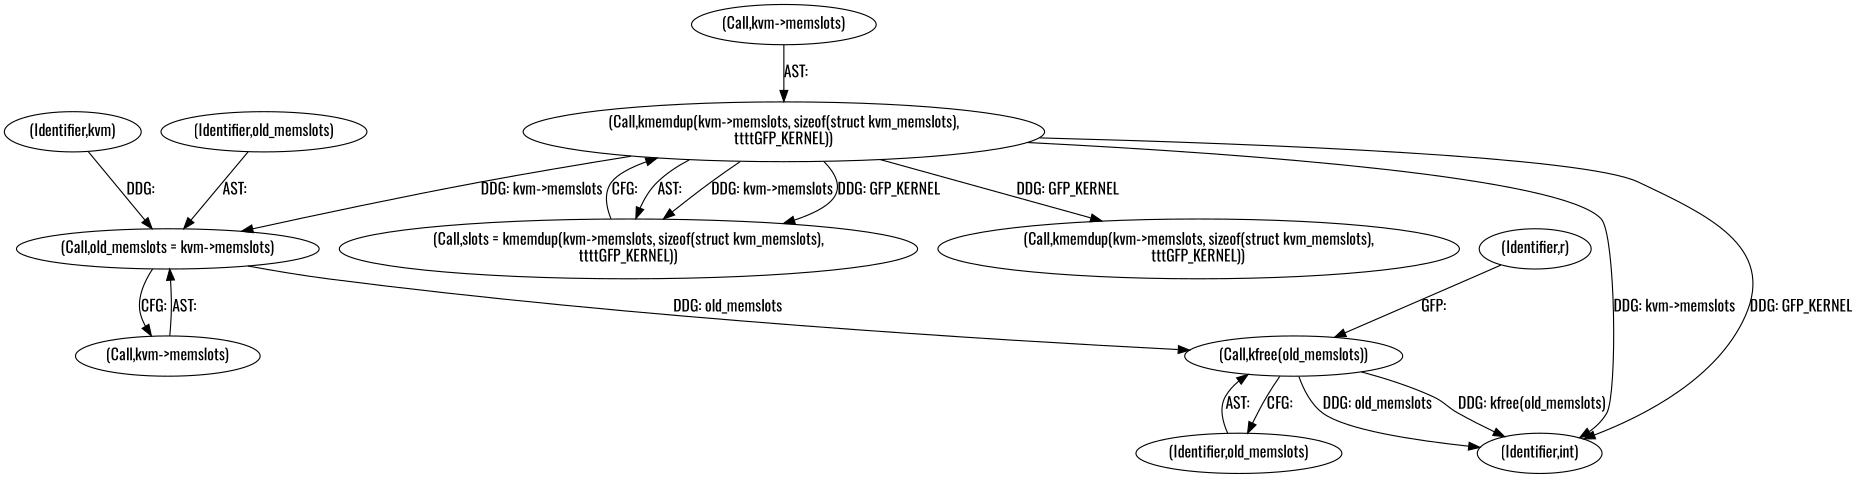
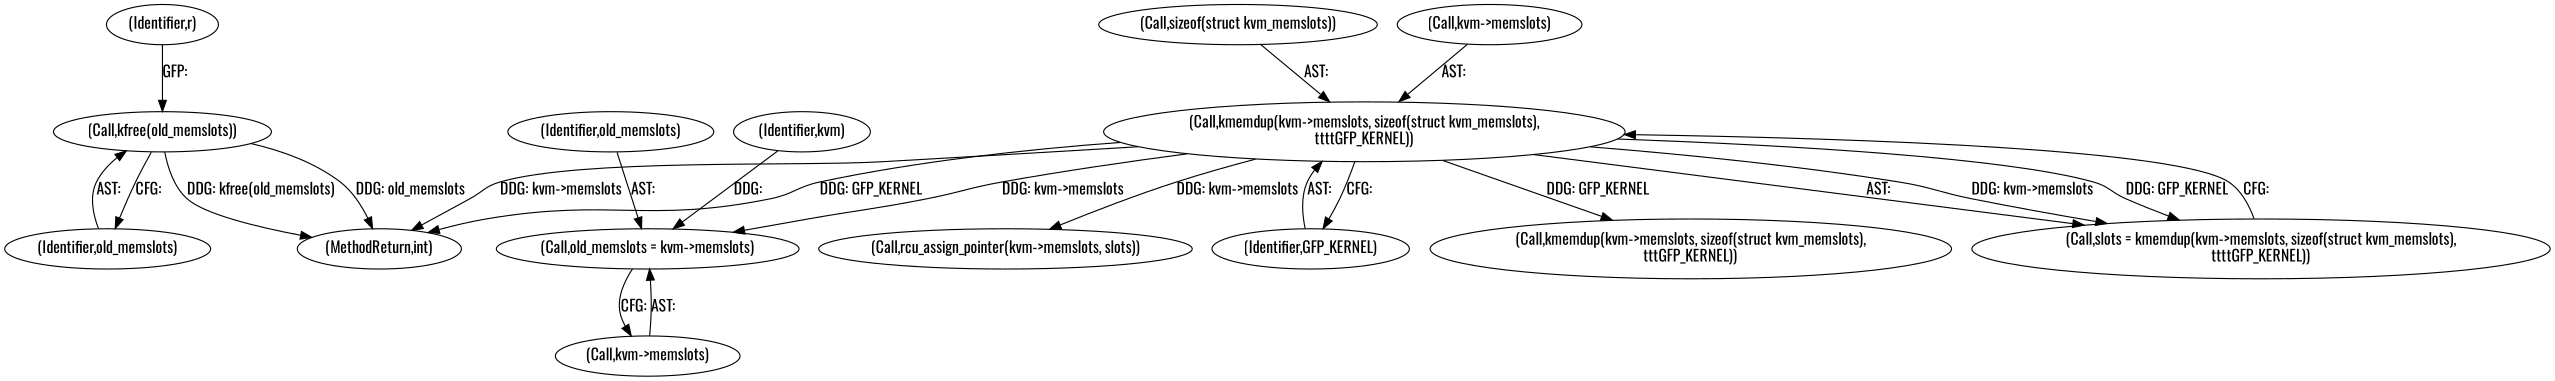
none -> (1238, 25)
none -> (1005, 249)
none -> (1311, 249)
(712, 318) -> none
(1540, 453) -> (379, 249)
